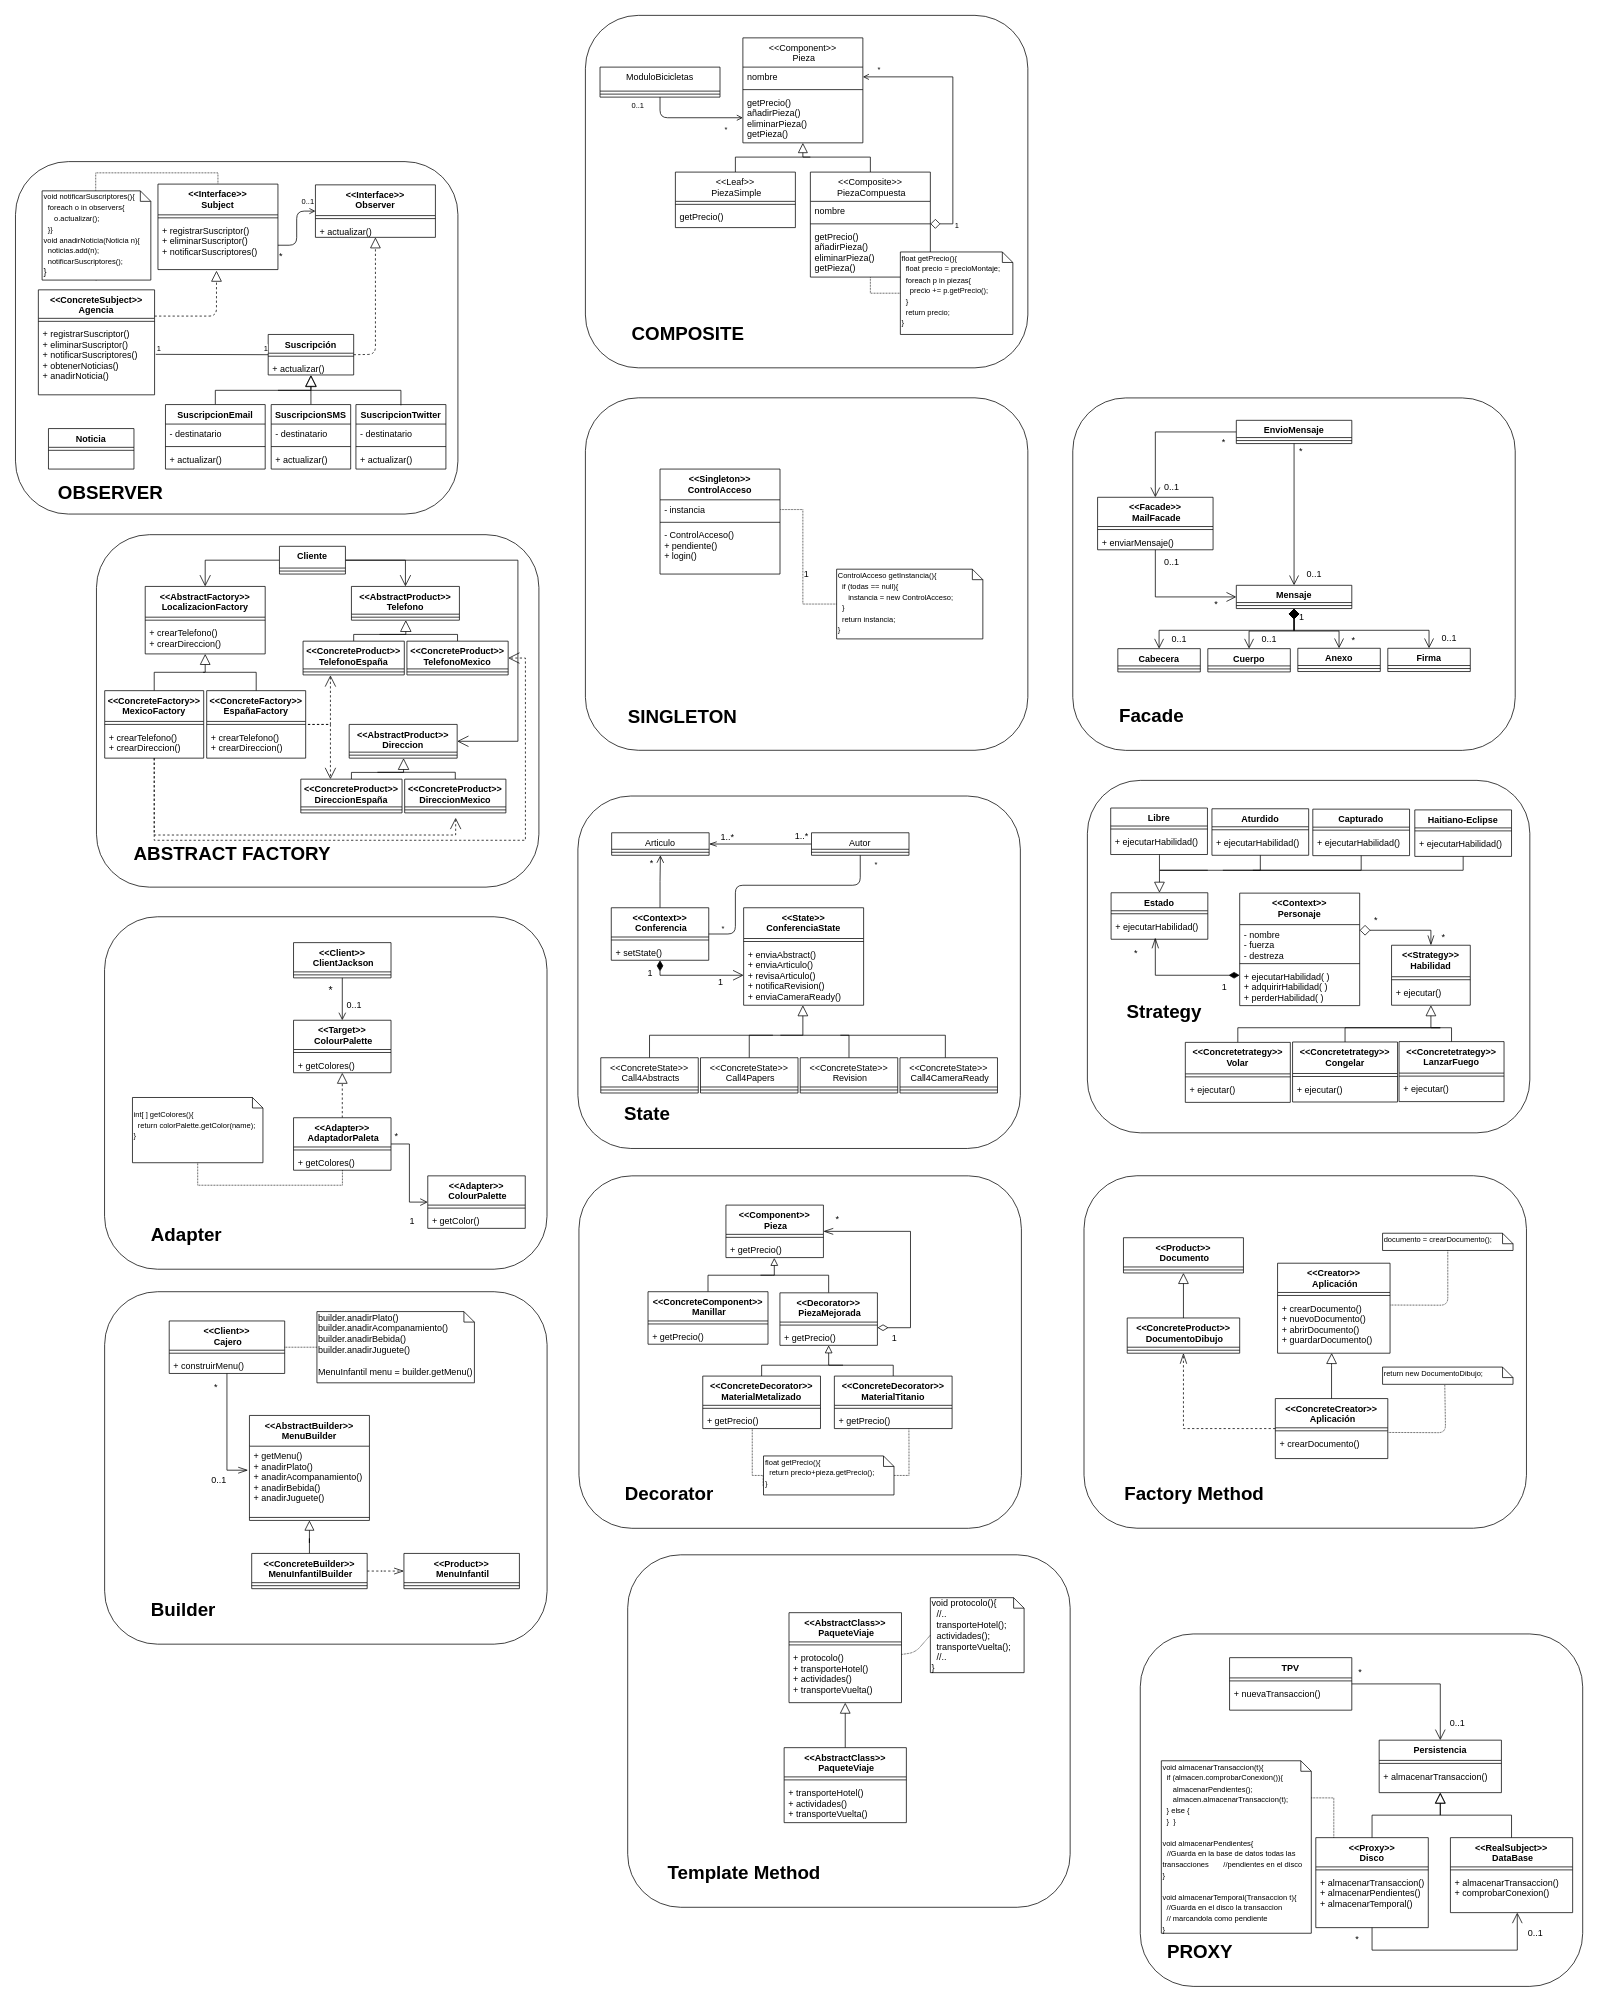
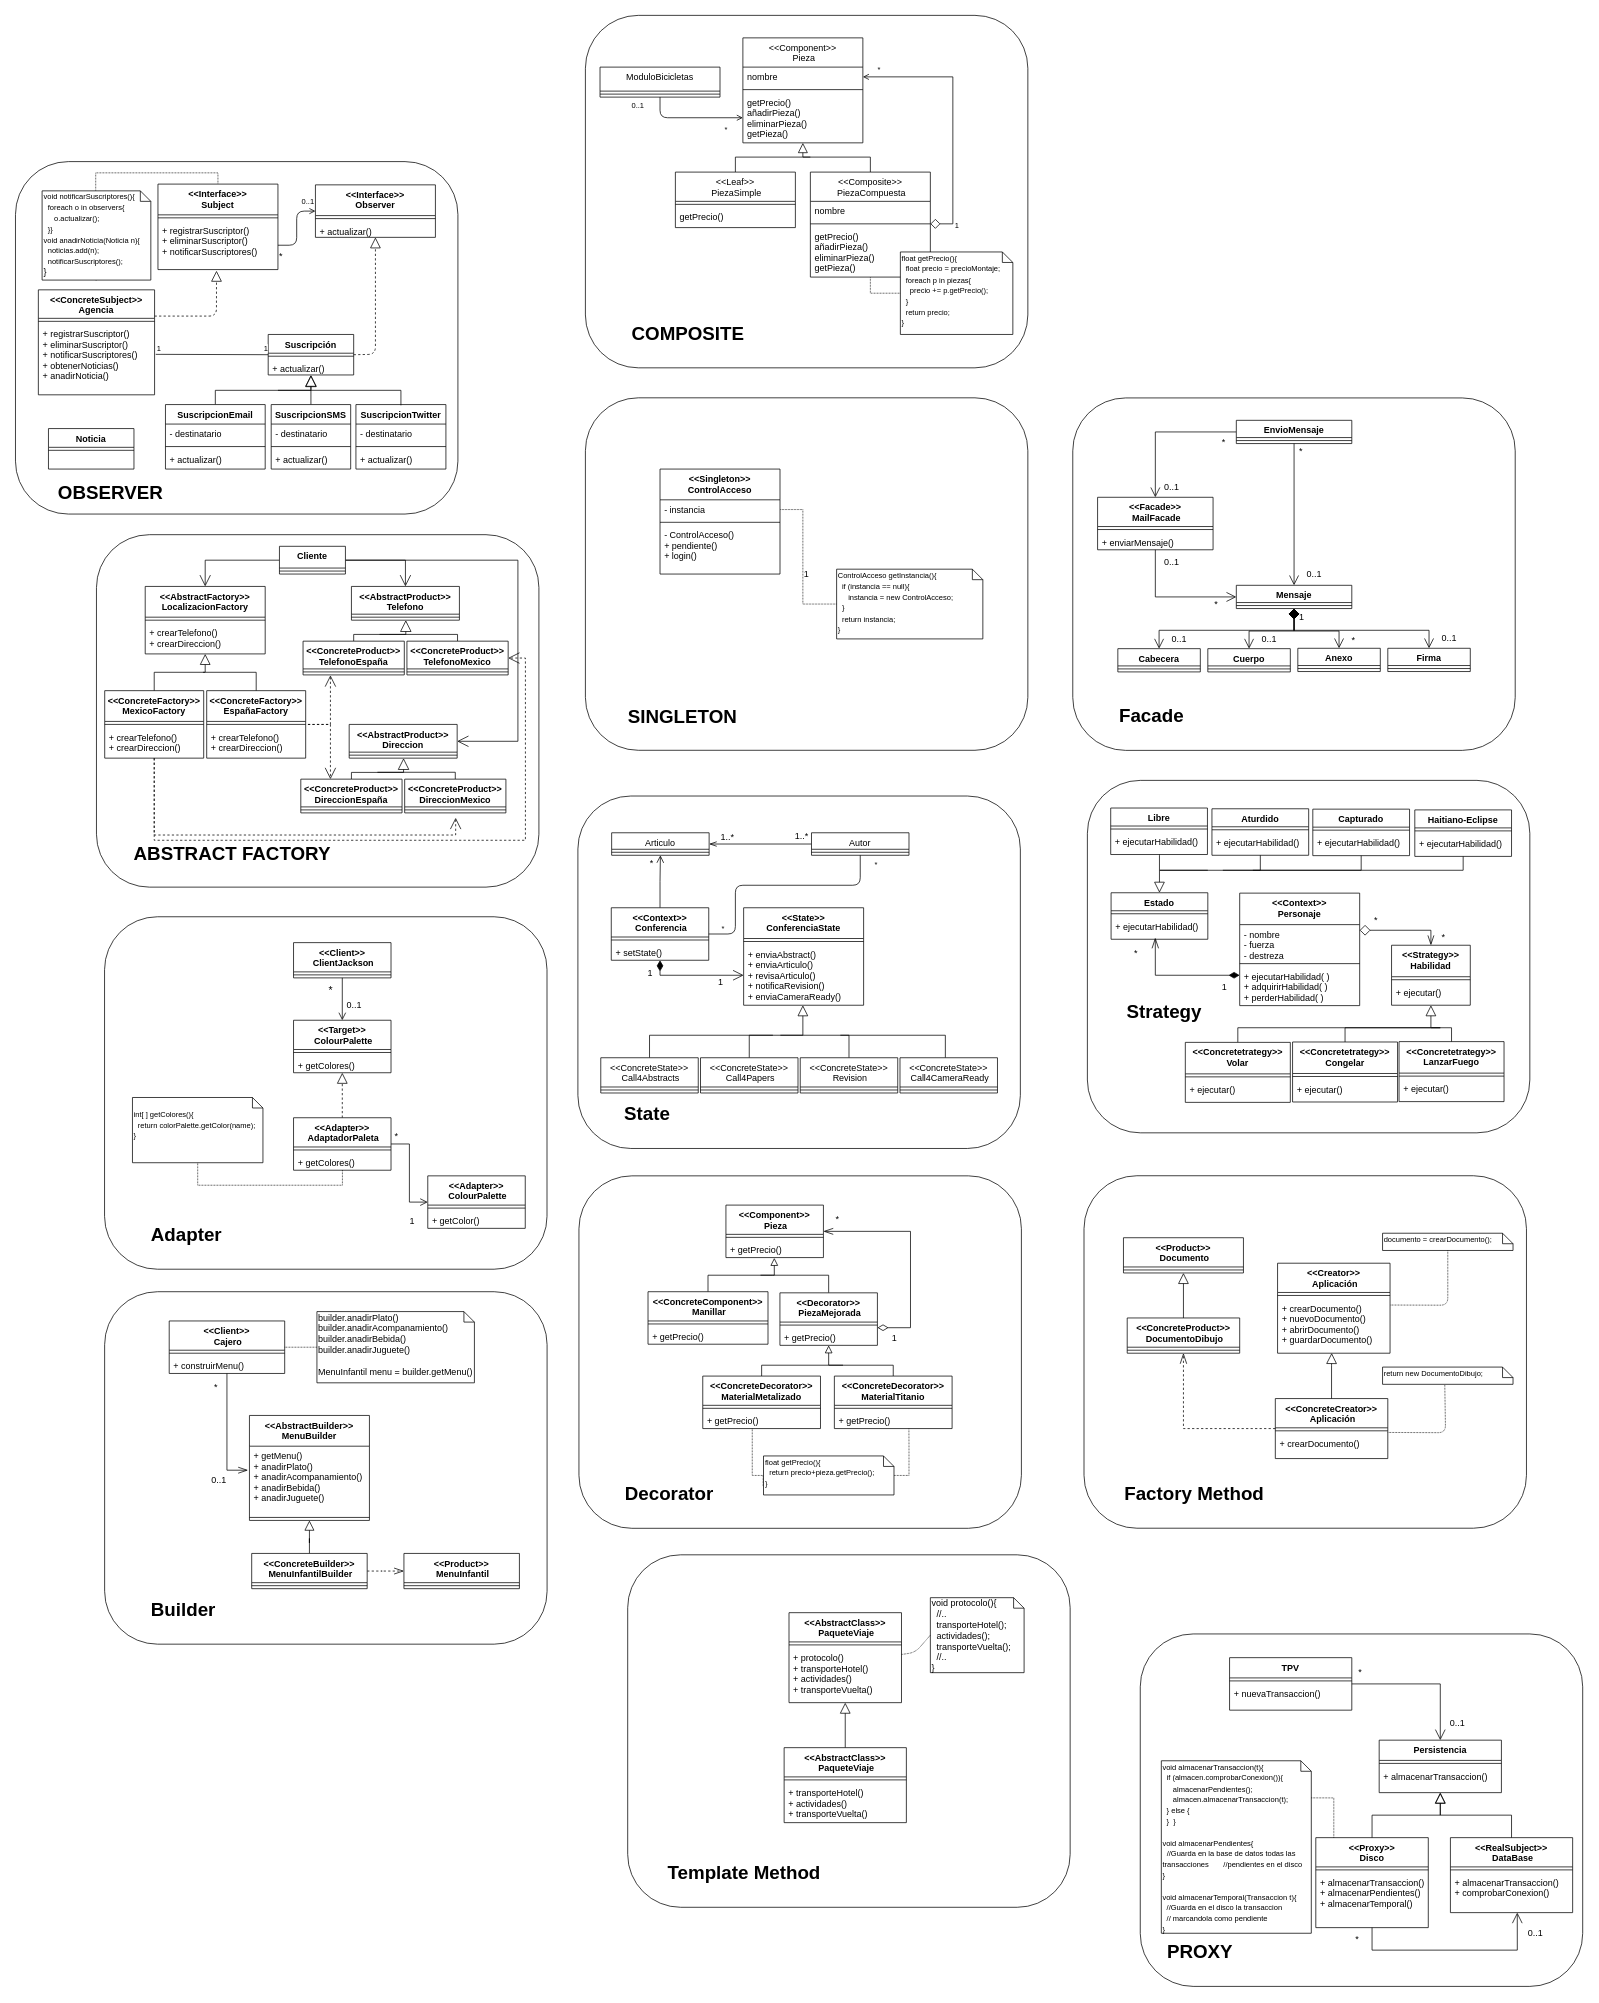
(908, 603) -> (908, 603)
